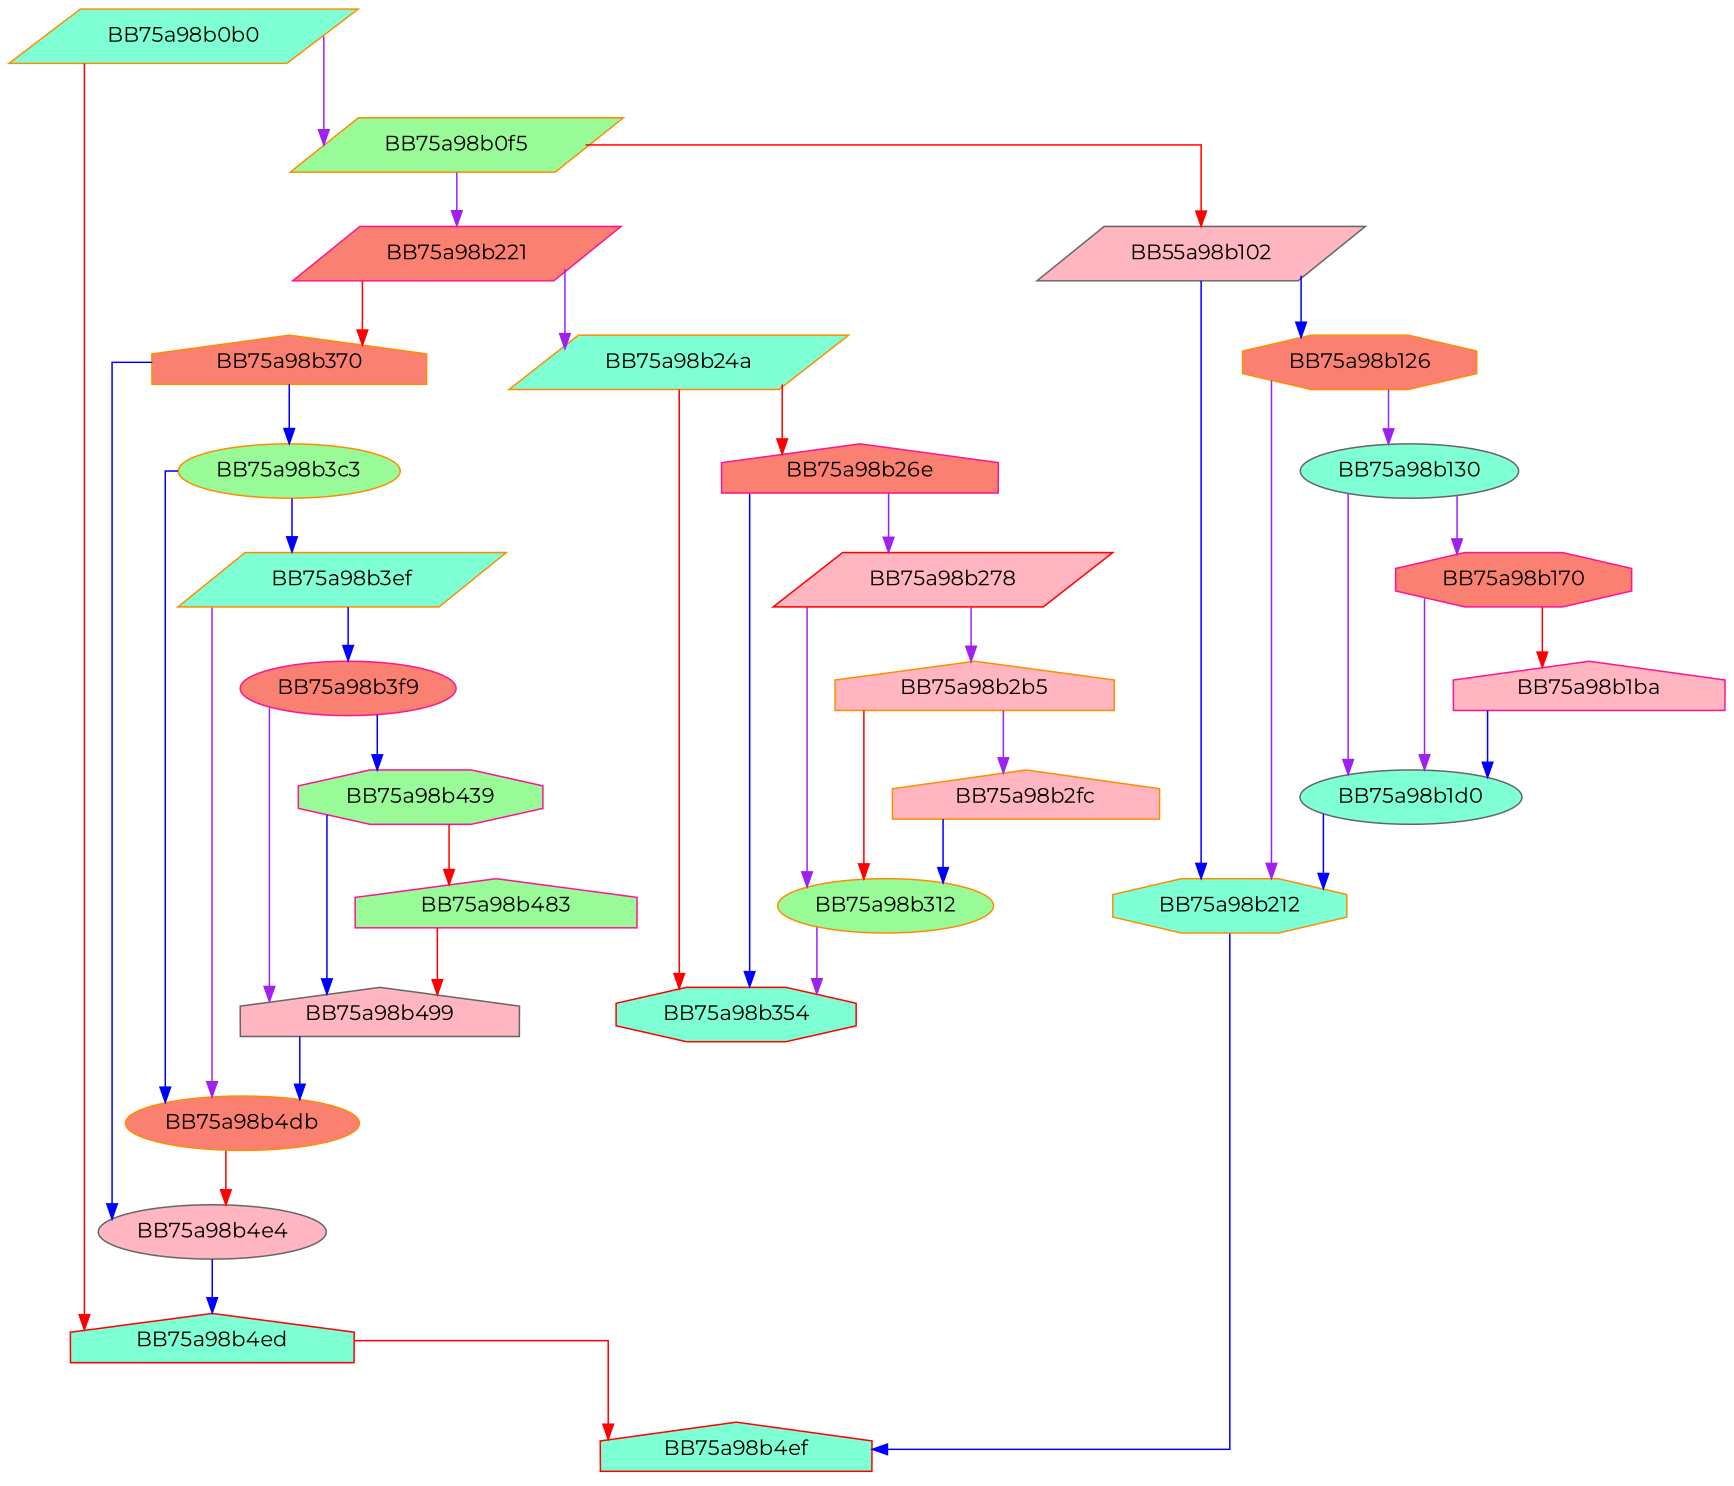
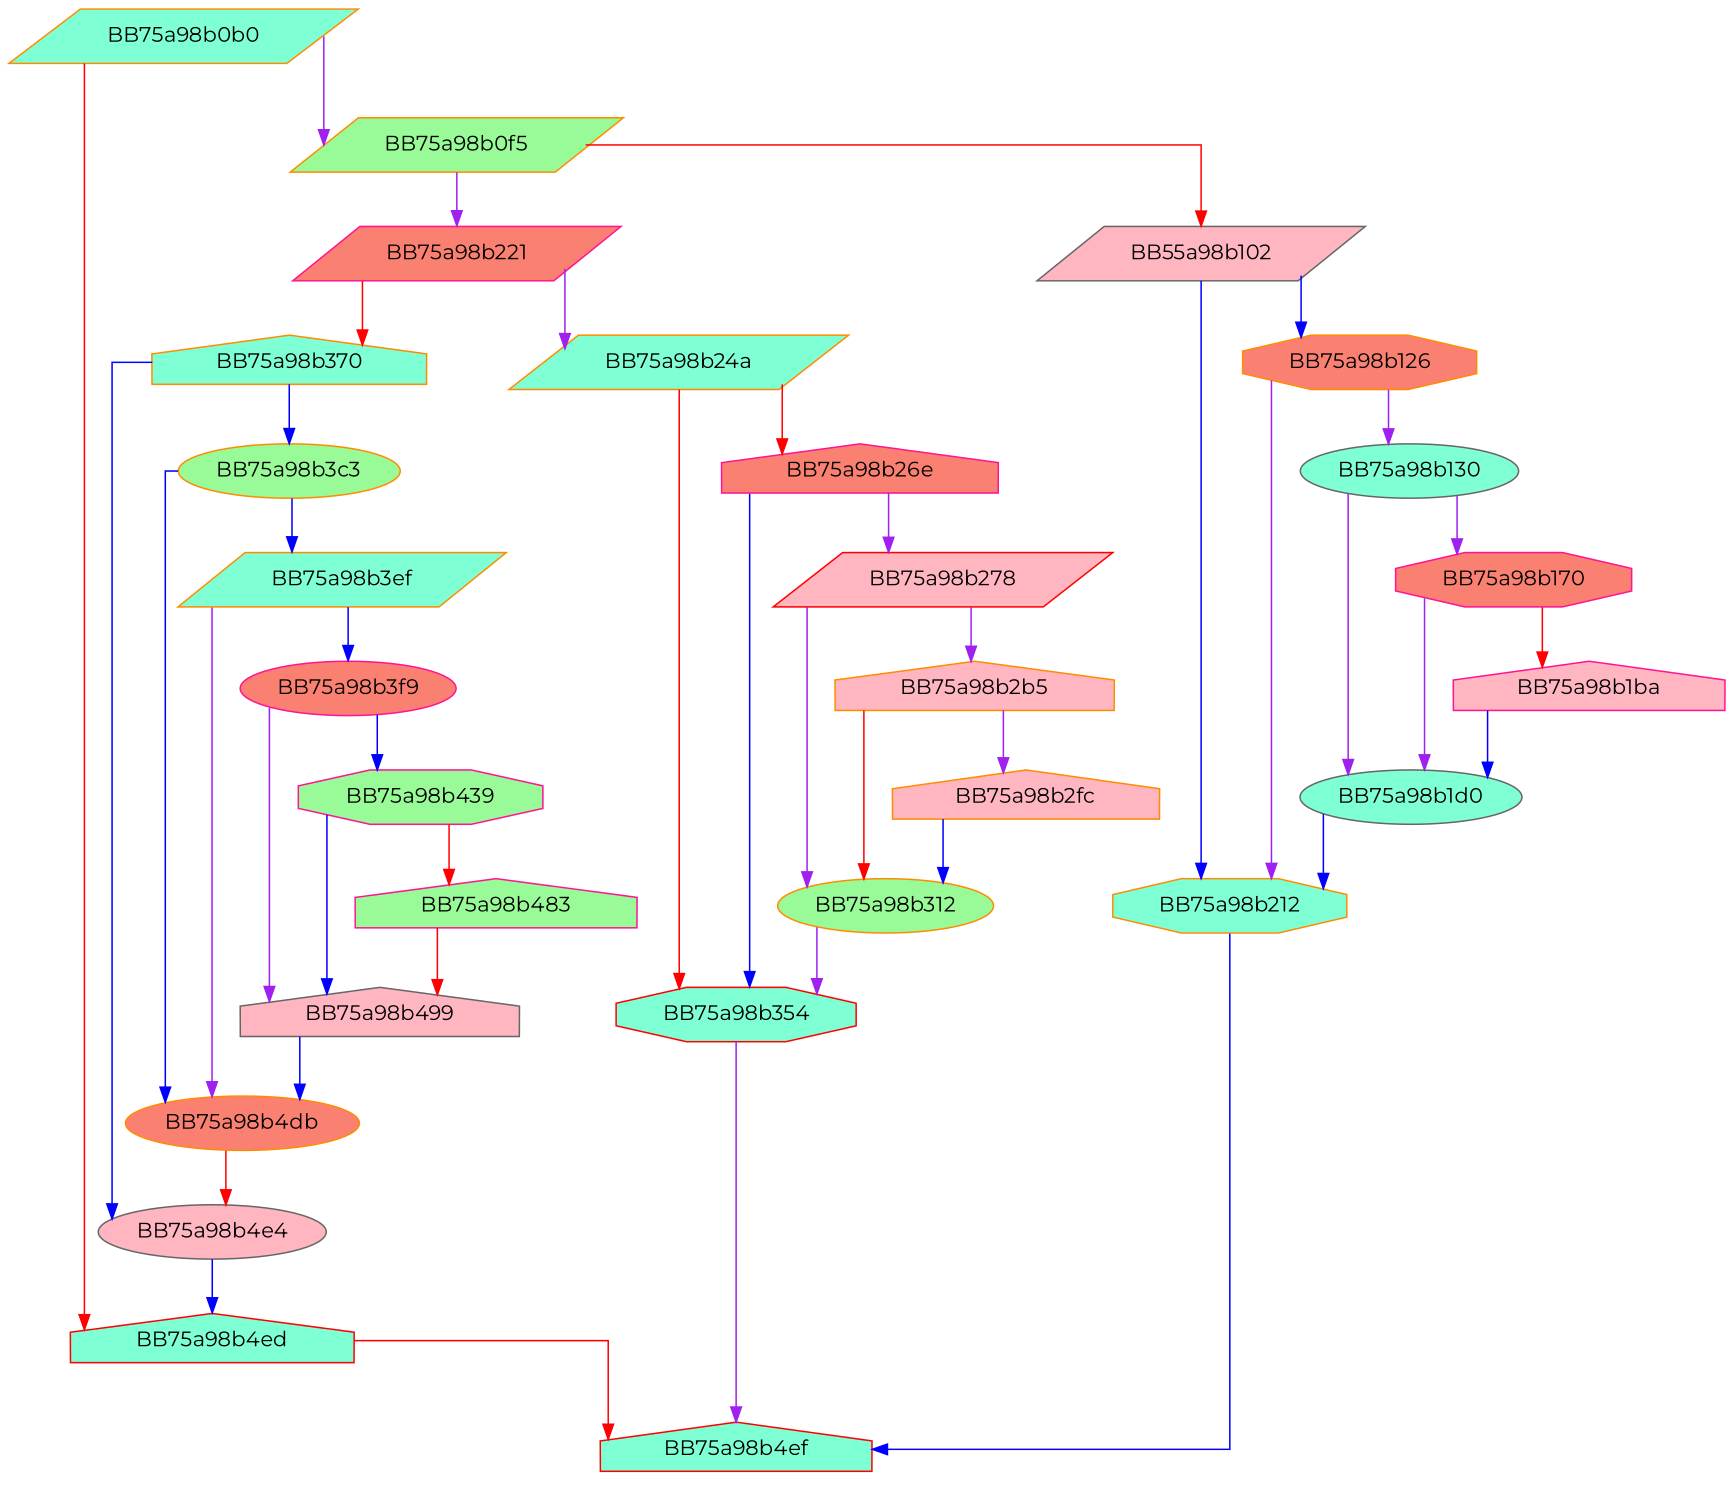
(289, 362) -> (289, 362)
none -> (736, 1224)
